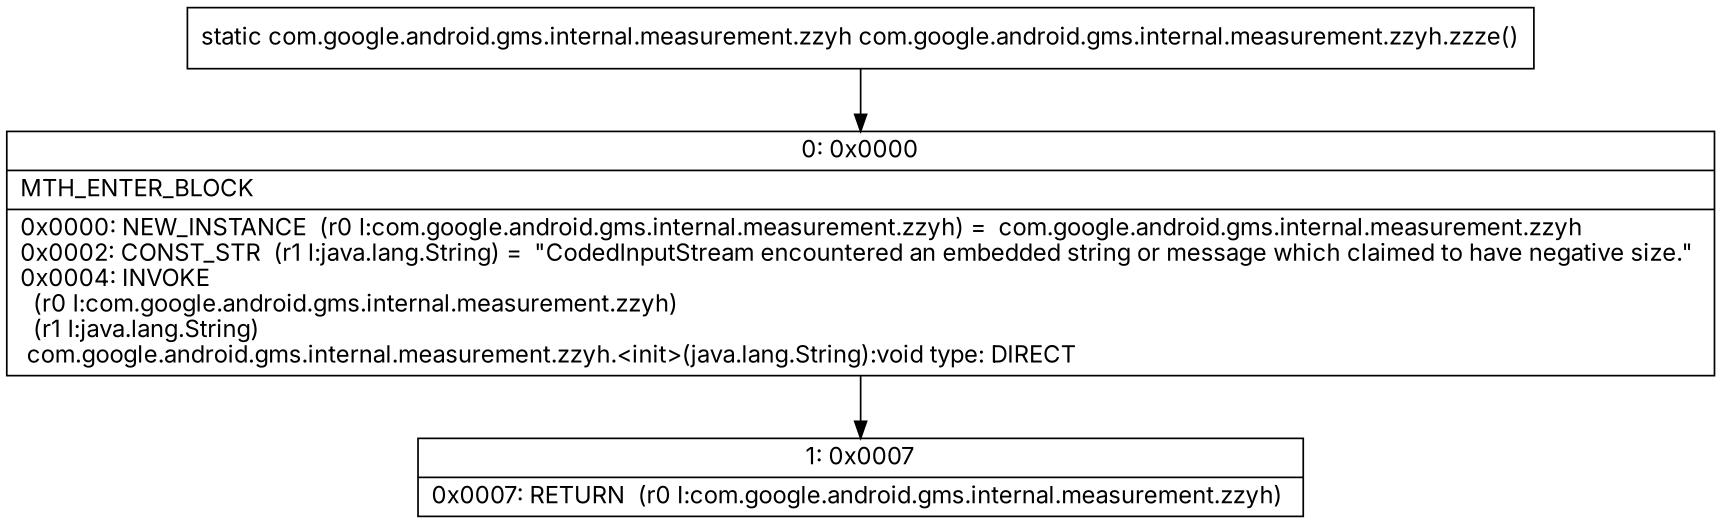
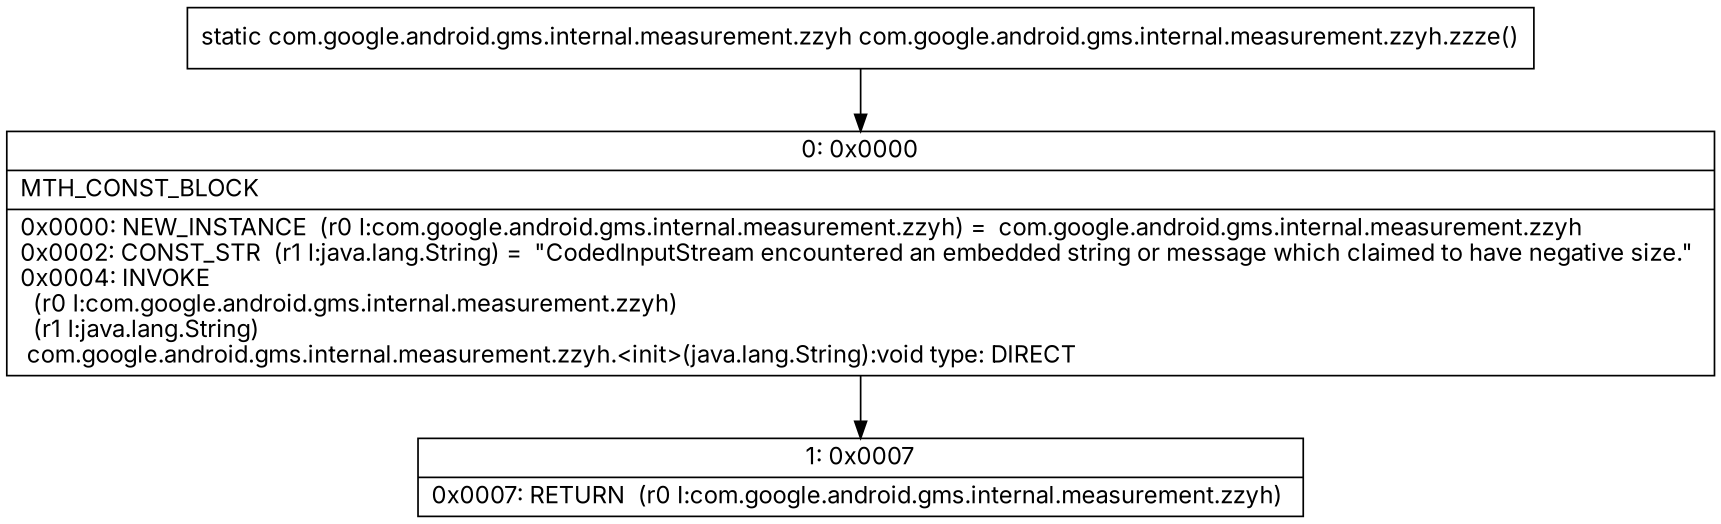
(138, 189) -> (141, 189)
